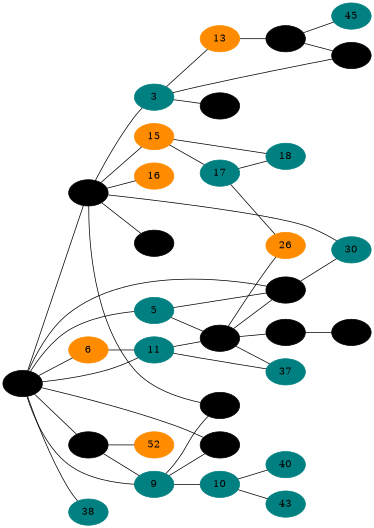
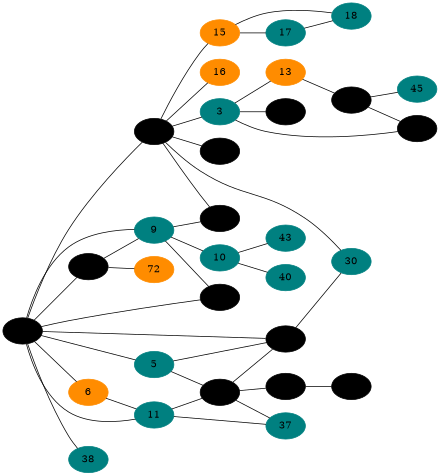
(286, 245) -> none
(154, 445) -> (154, 270)
